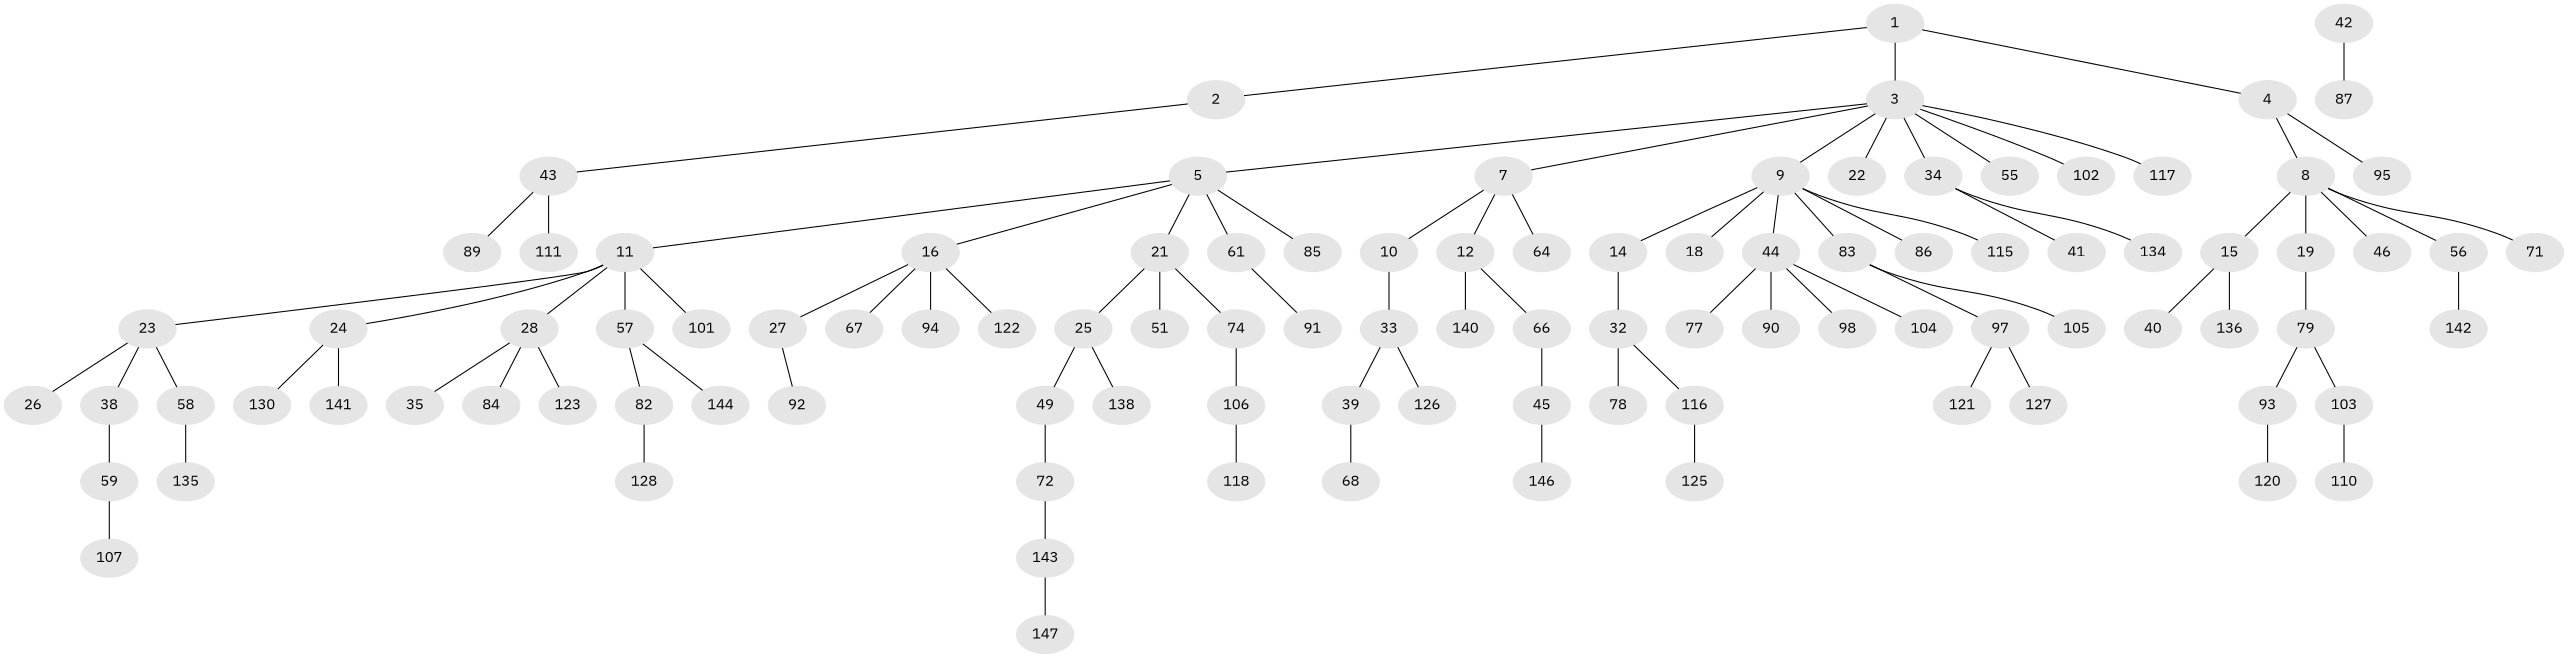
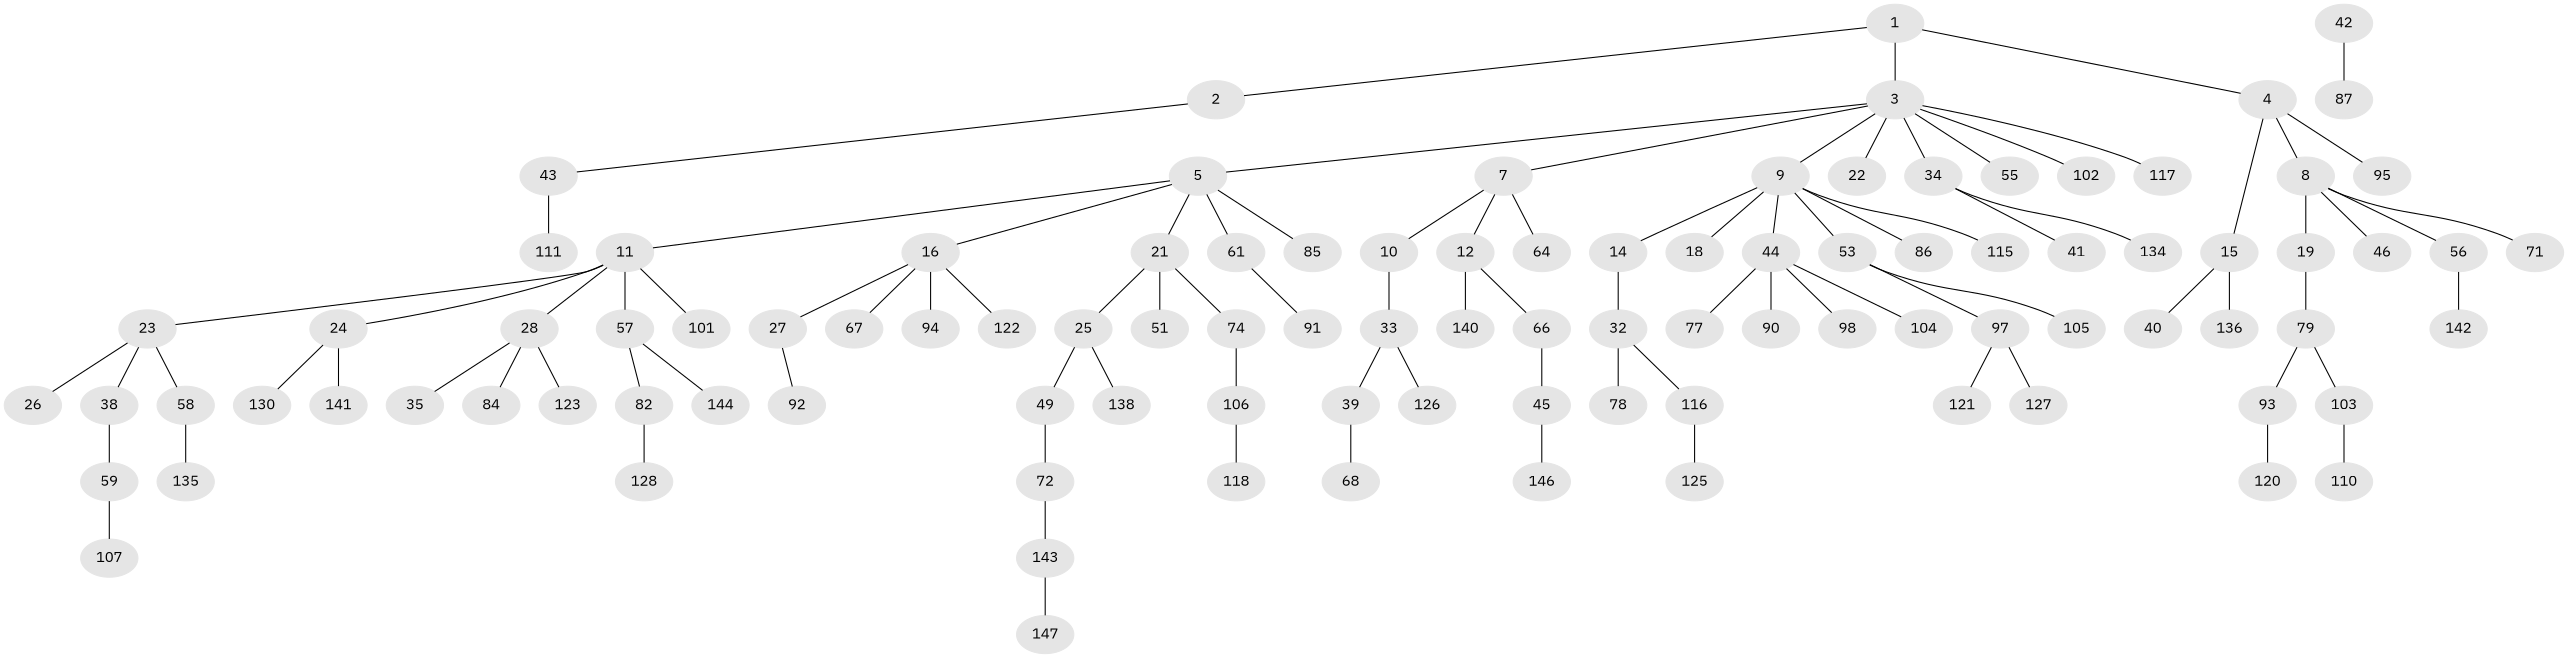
(2268, 214) -> (2248, 176)
(472, 253) -> none
(1847, 253) -> (1847, 253)
